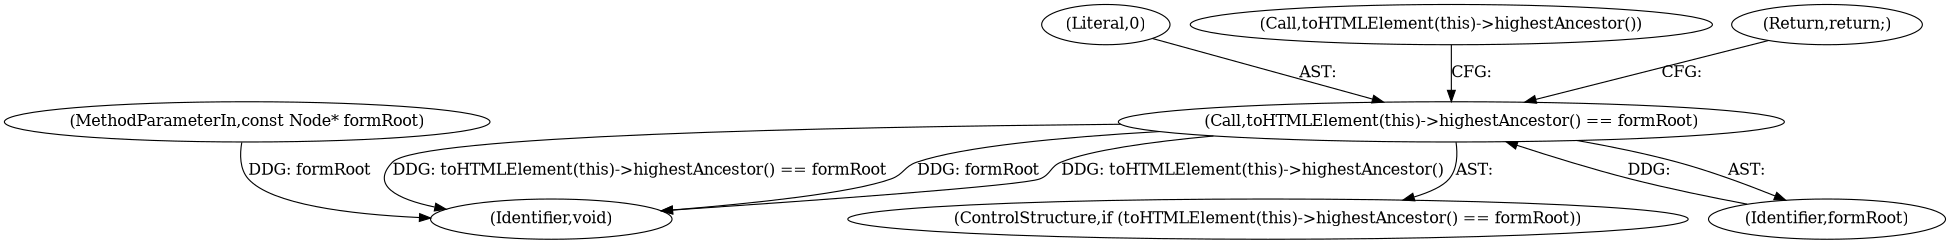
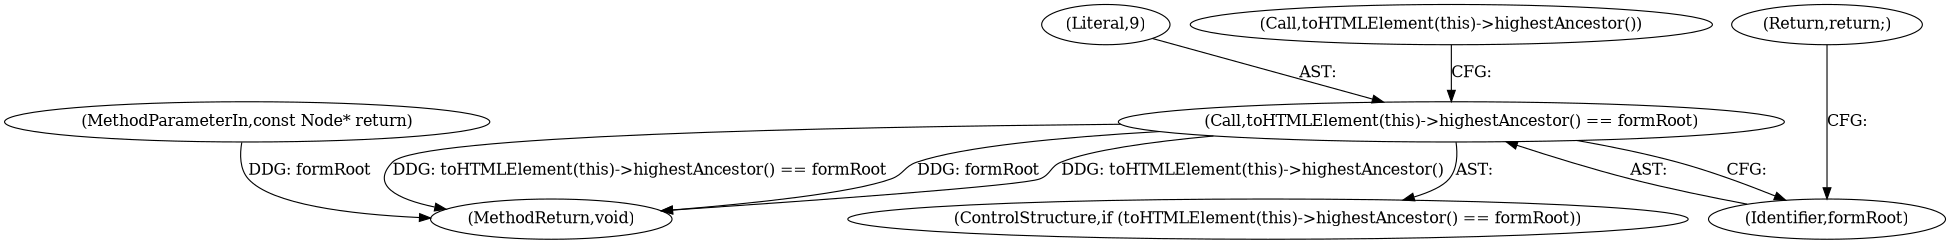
(1106, 25) -> (1106, 25)
(1652, 70) -> (1827, 116)
(247, 122) -> (247, 122)
(1651, 171) -> (1651, 171)
(1749, 171) -> (1749, 171)
(551, 219) -> (551, 219)
